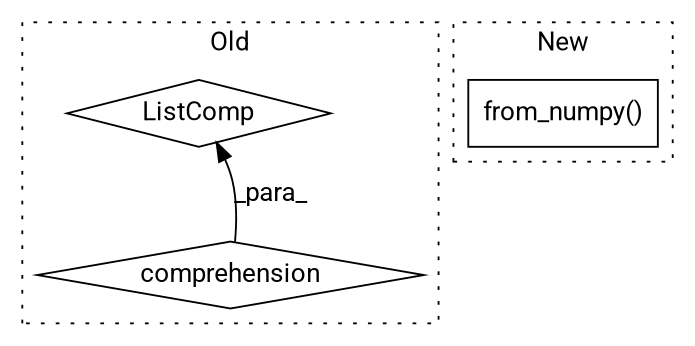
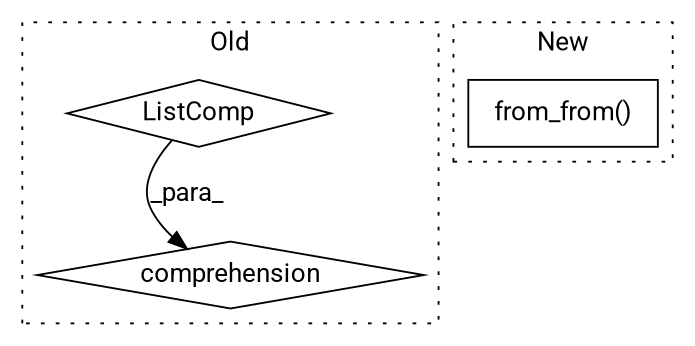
(563, 113) -> (563, 113)
(235, 200) -> (147, 189)
